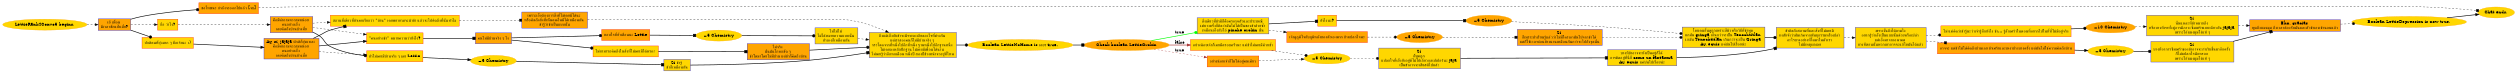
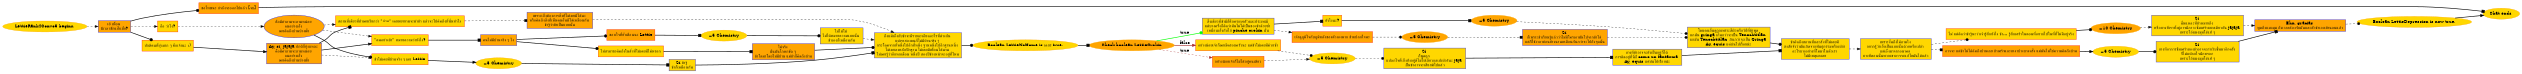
(1367, 7) -> (1370, 7)
(292, 25) -> (294, 26)
